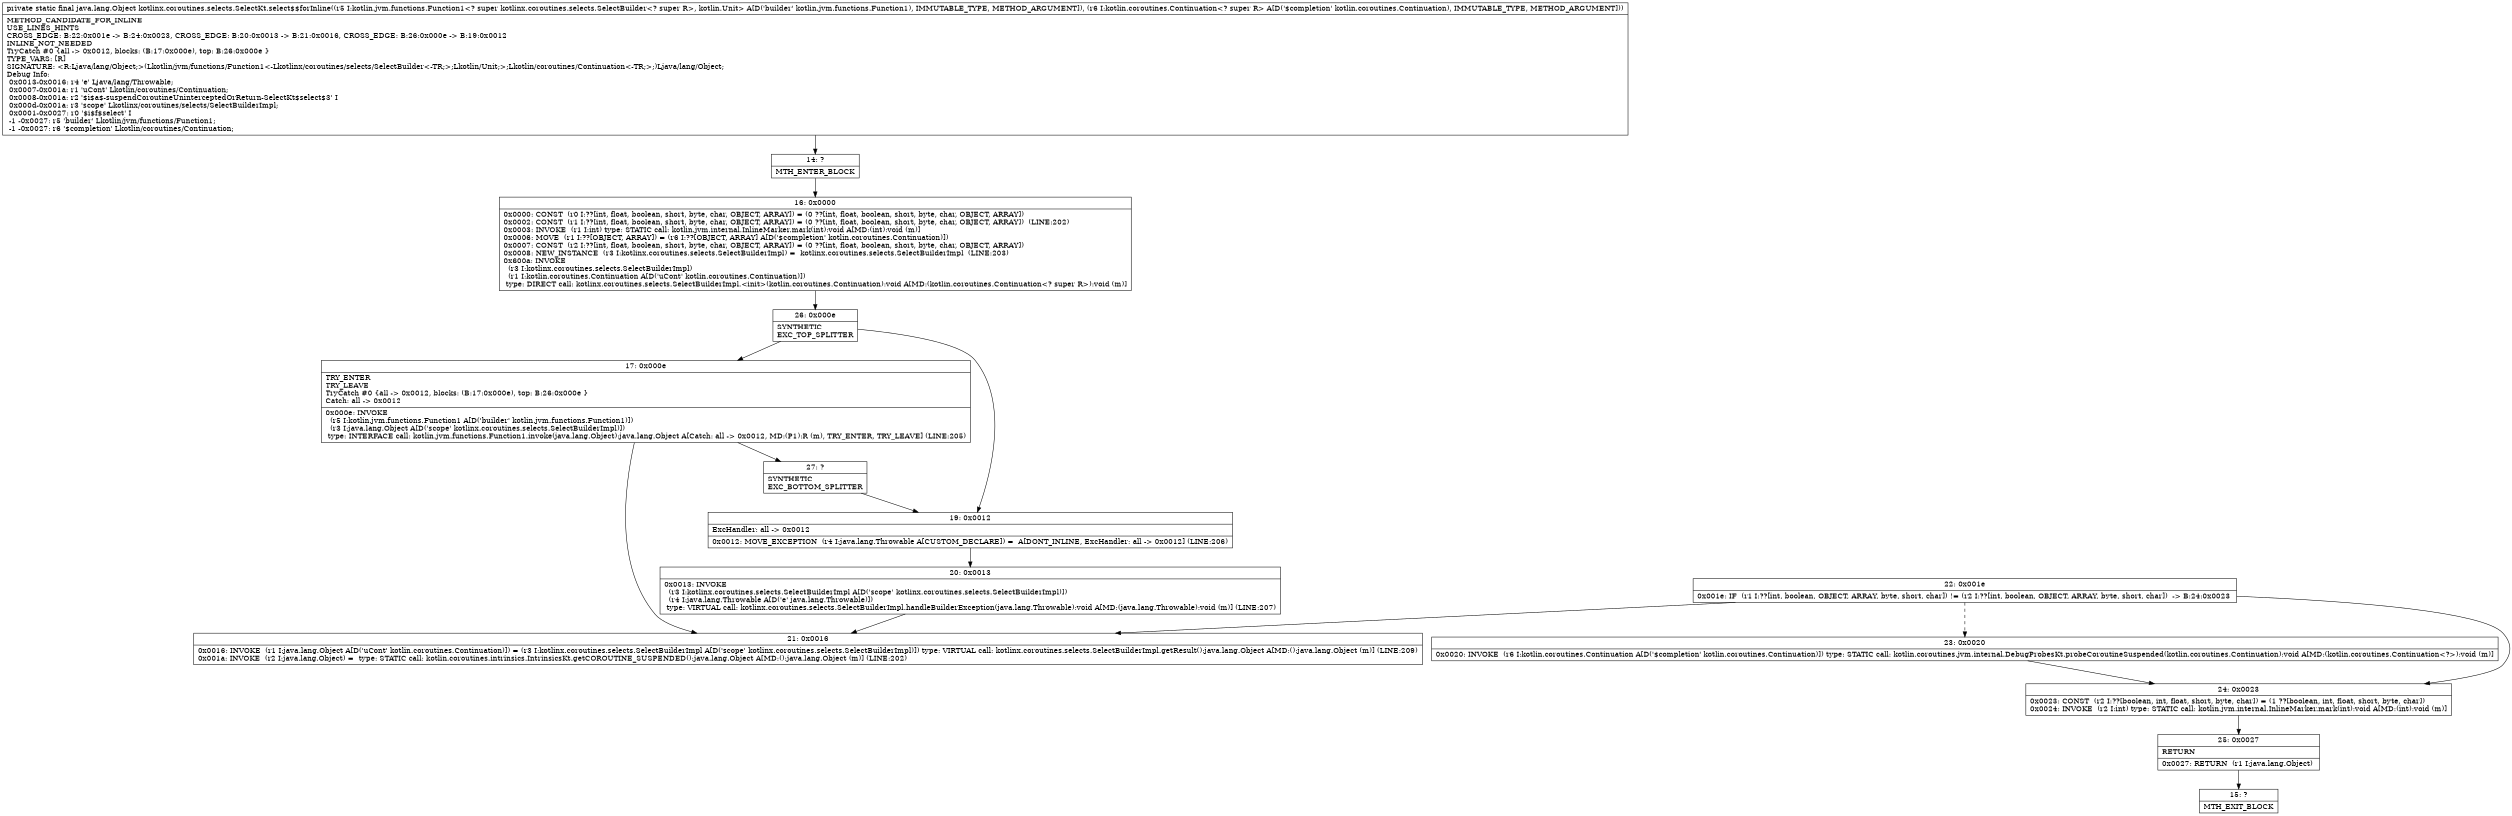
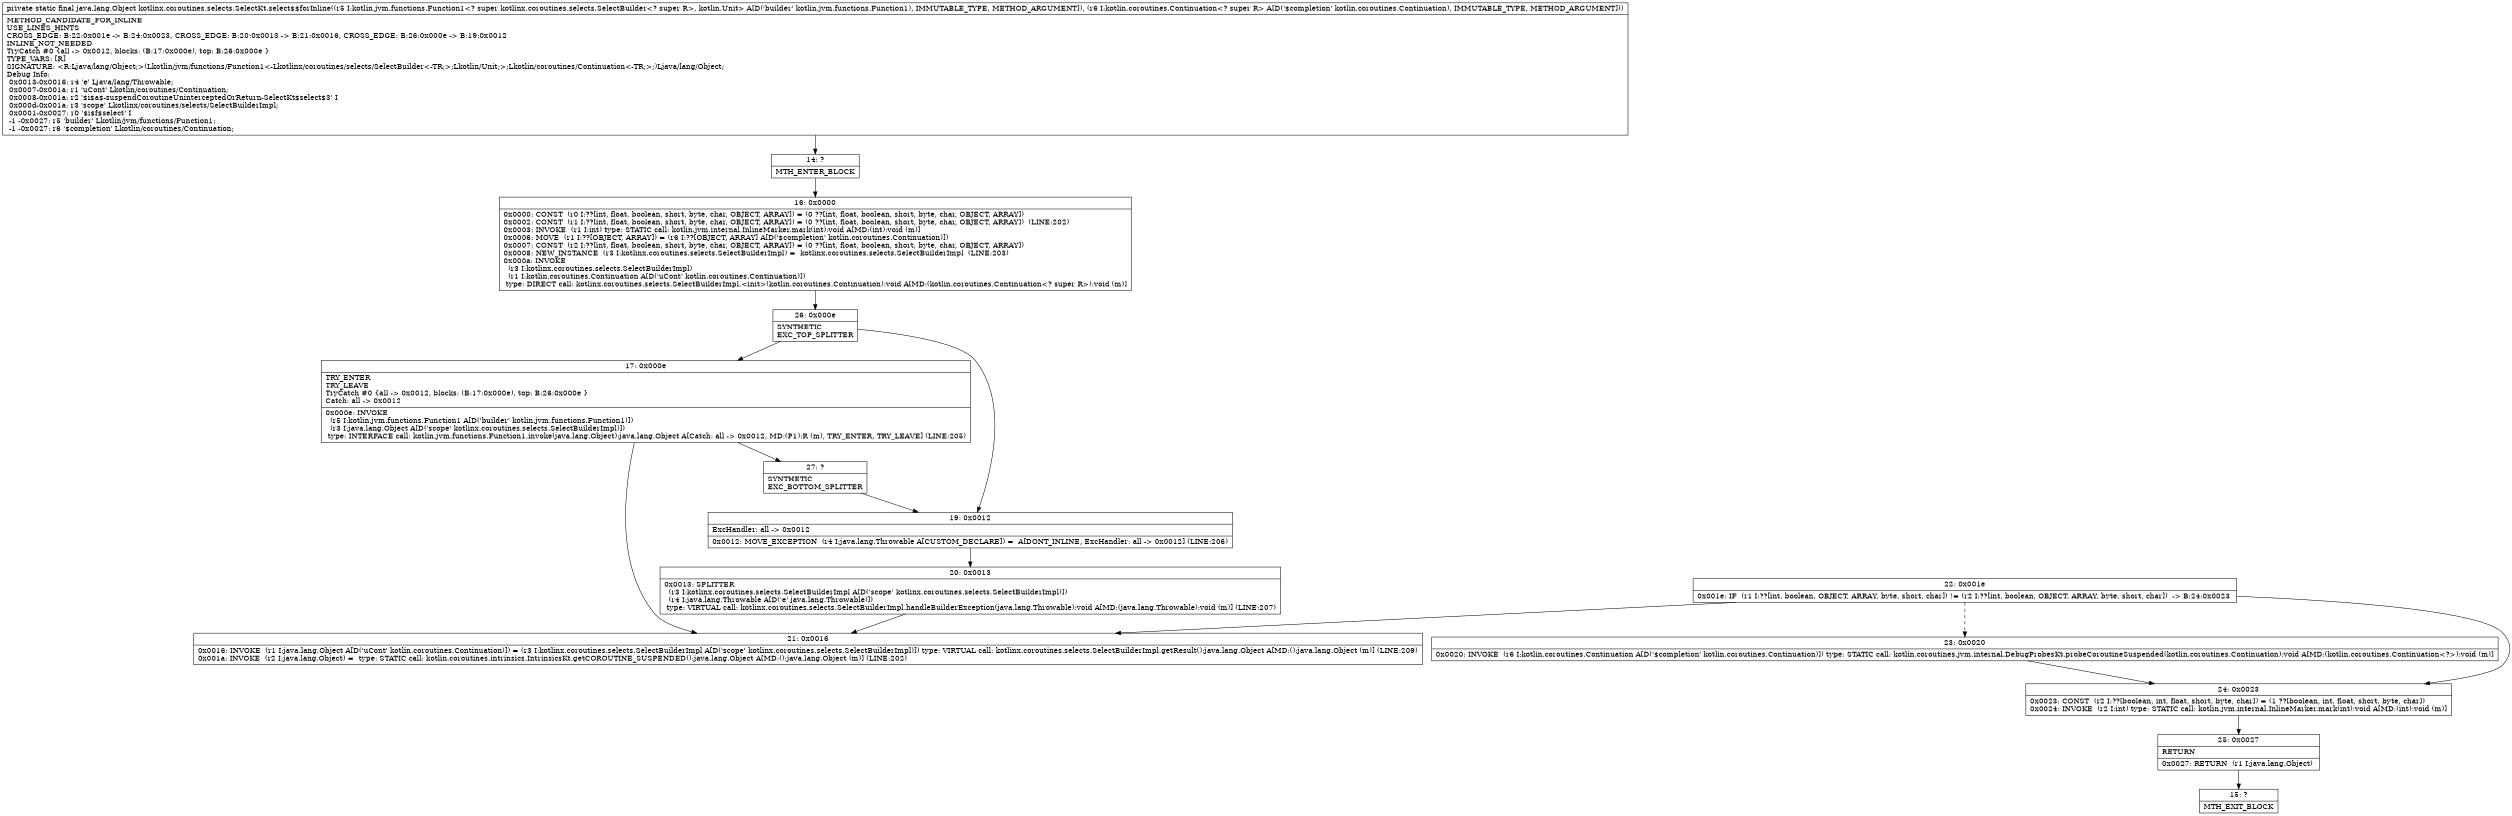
(537, 261) -> (537, 261)
(698, 585) -> (702, 585)
